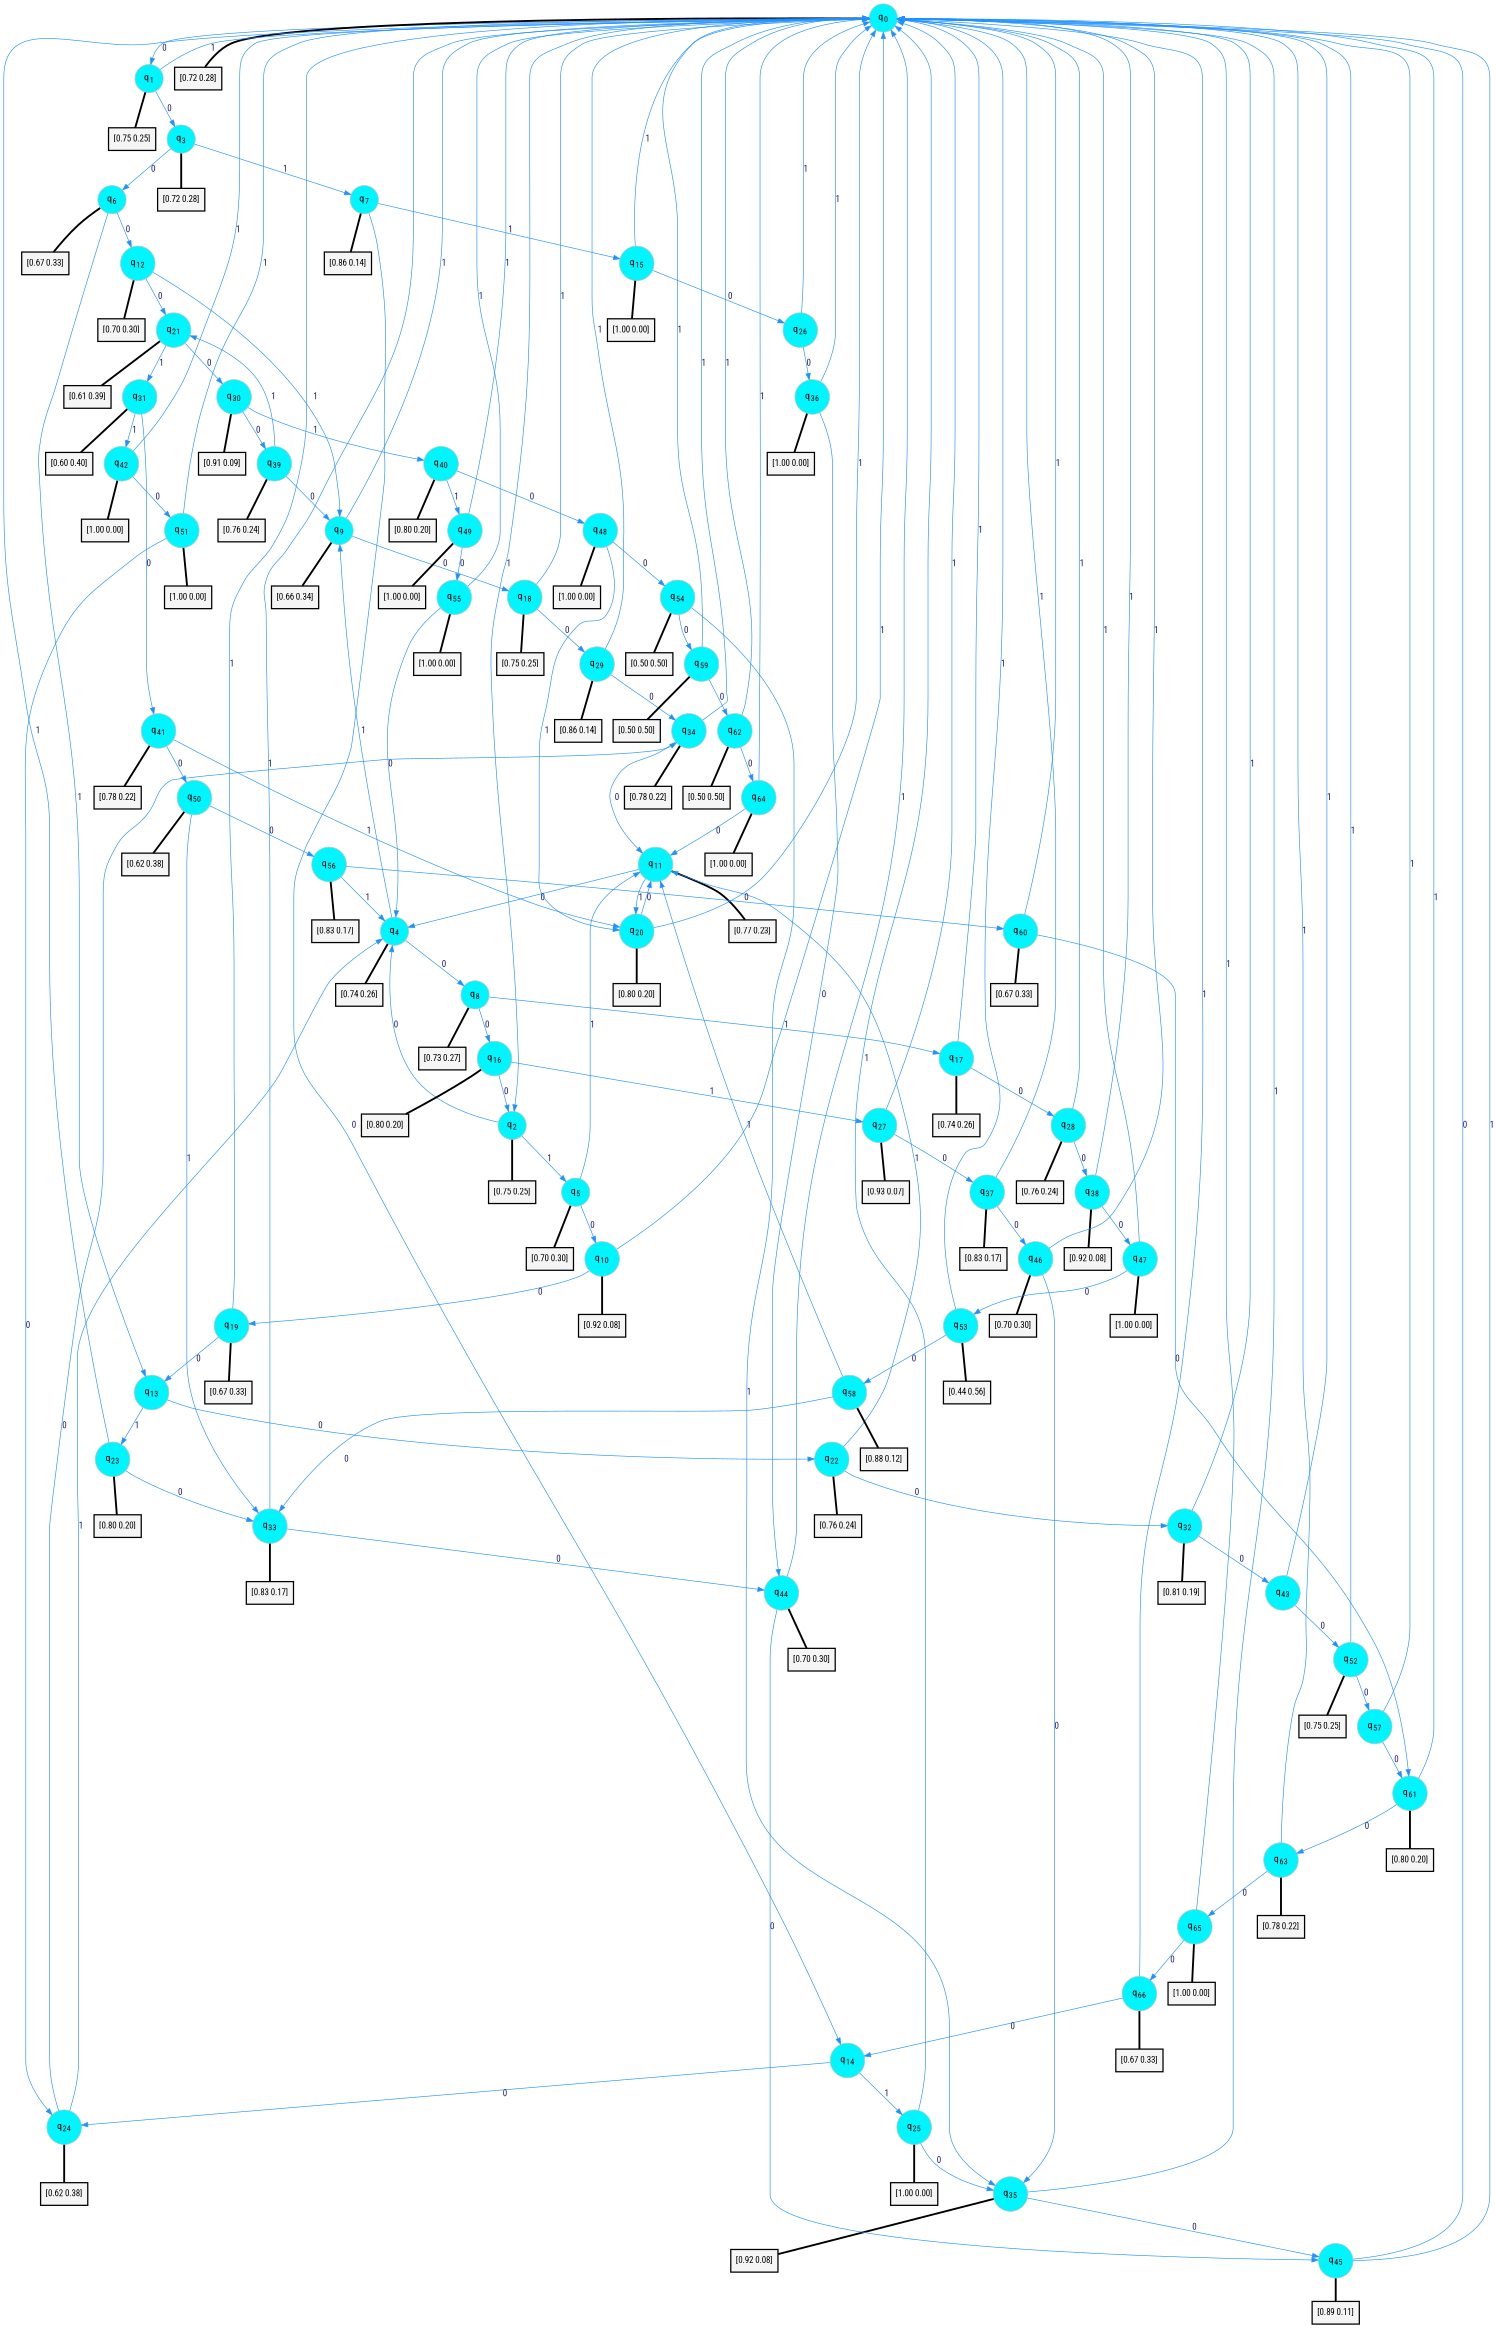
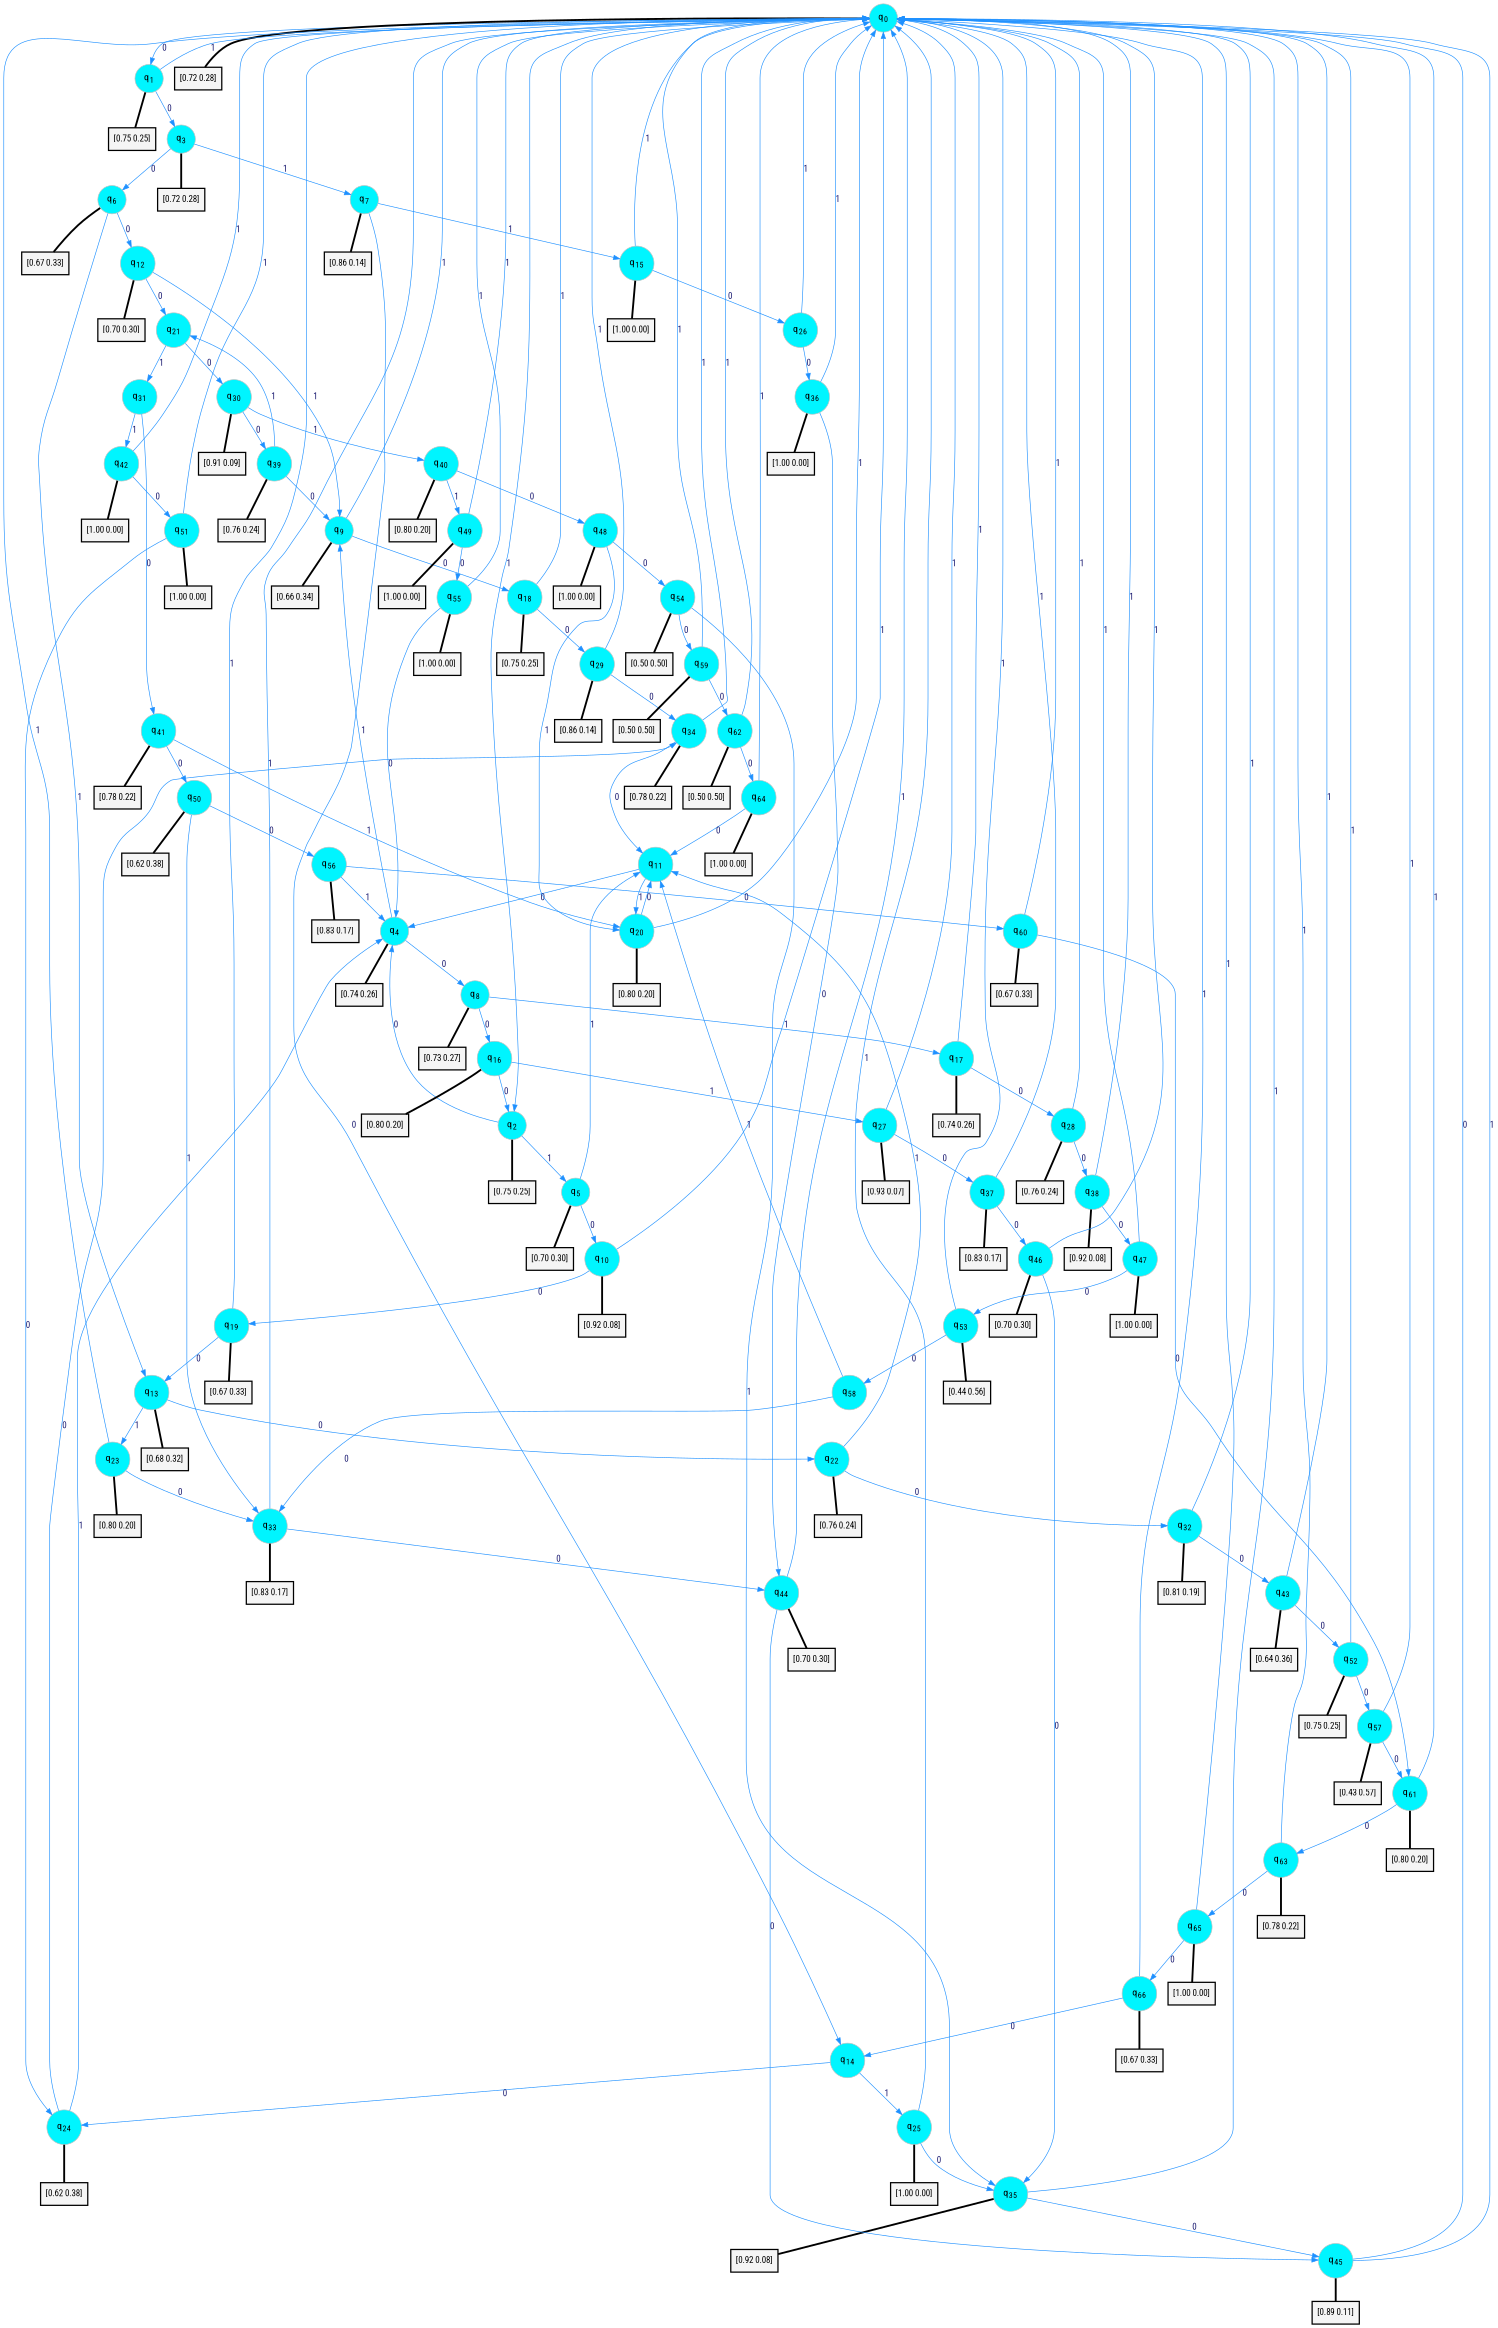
(87, 397) -> none
(69, 464) -> none
(752, 931) -> none
none -> (165, 1459)
(884, 1459) -> none
none -> (1274, 1660)
none -> (1358, 1793)
